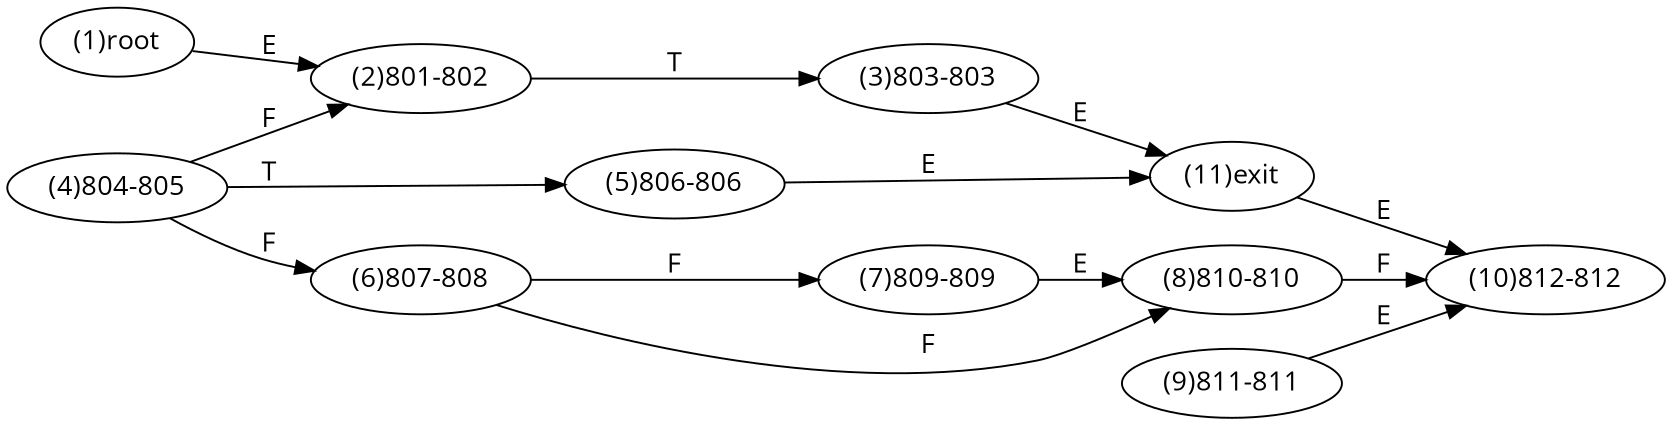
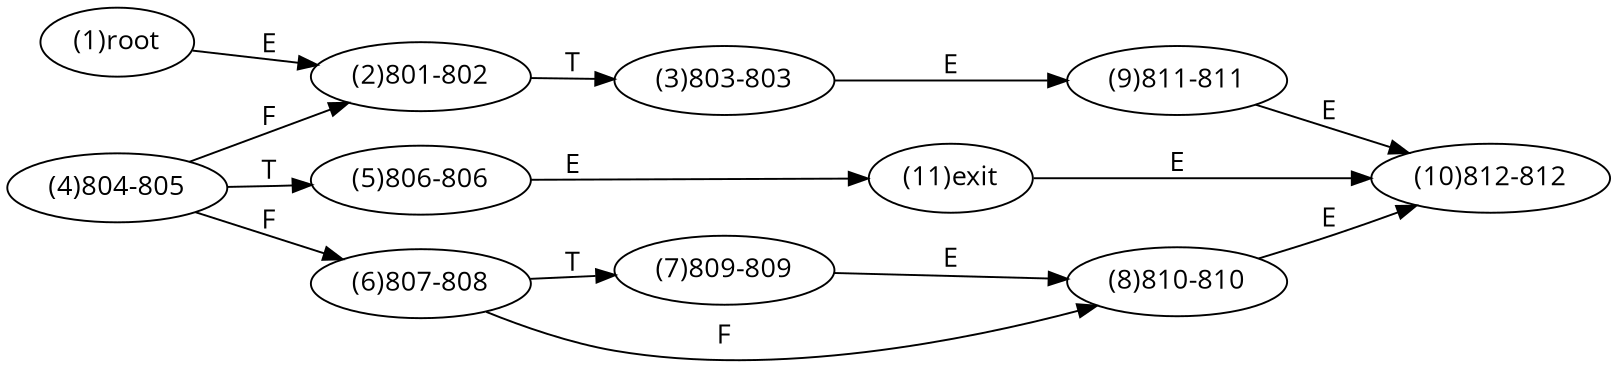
(1077, 126) -> (941, 80)
(675, 265) -> (573, 264)
(1384, 265) -> (1329, 219)
